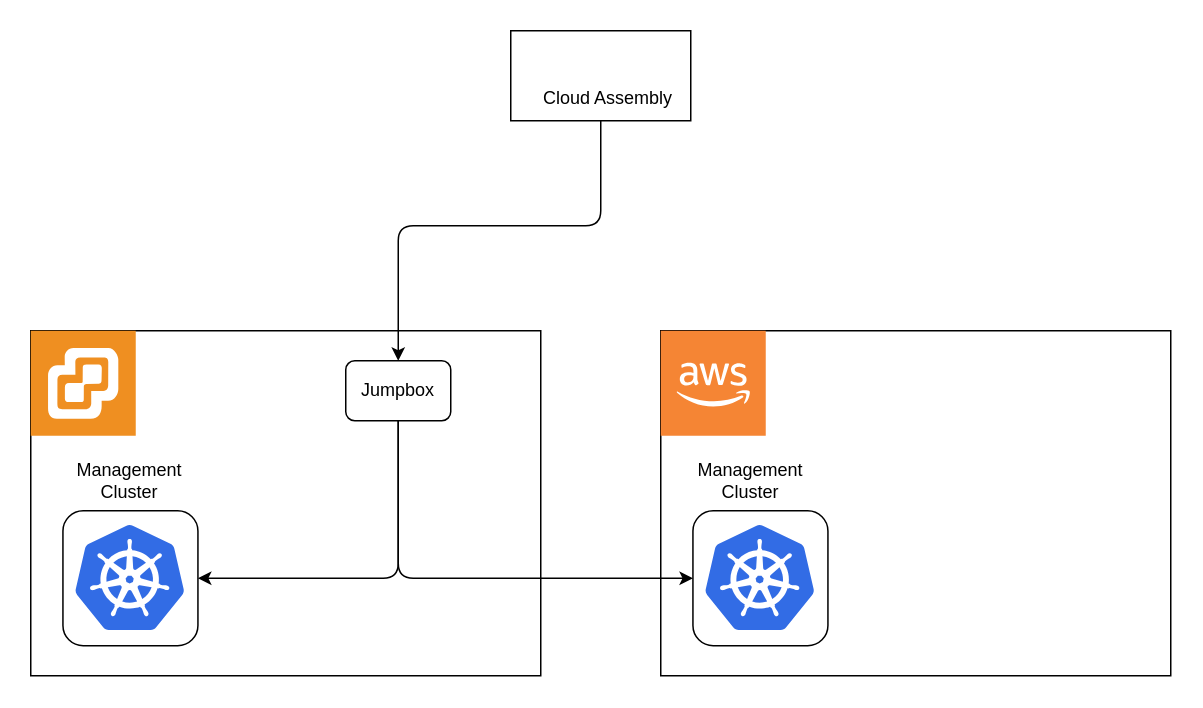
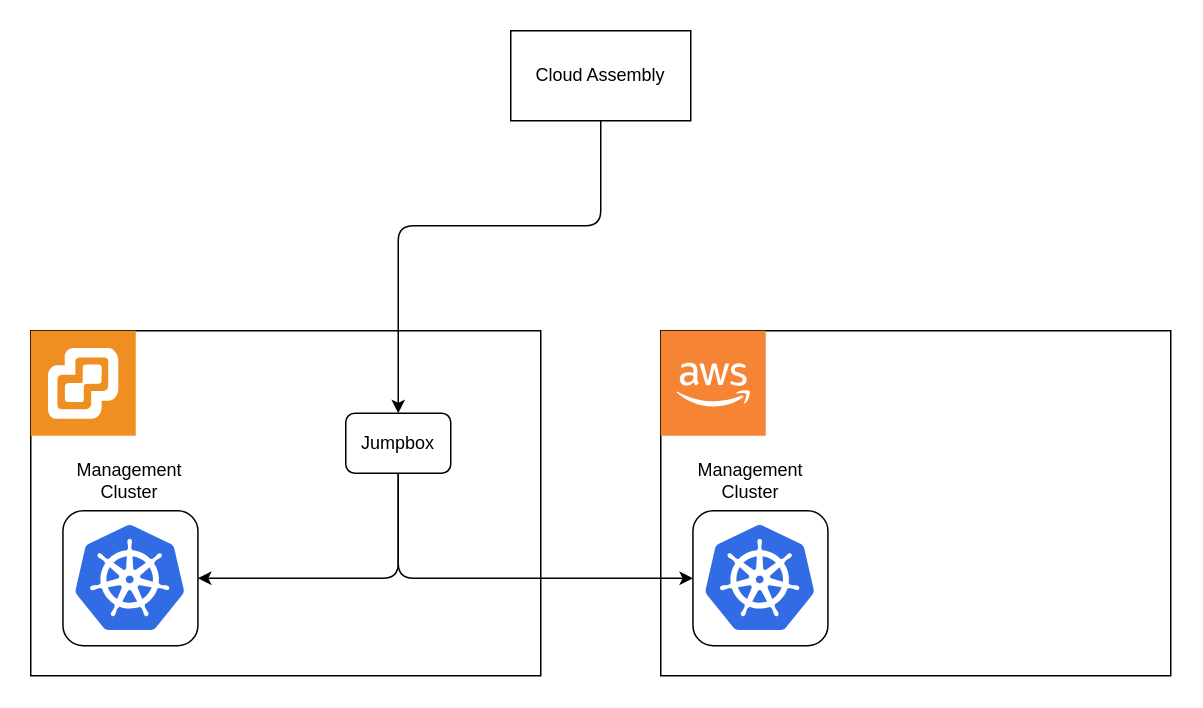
(608, 98) -> (601, 76)
(398, 391) -> (398, 443)
